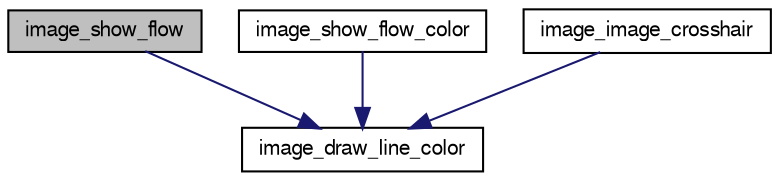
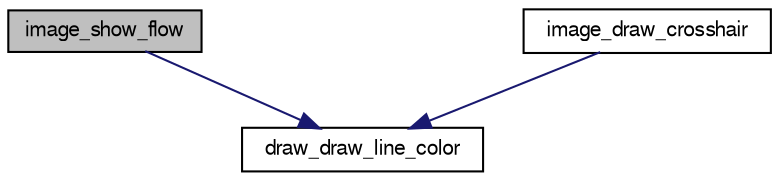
(363, 31) -> none
(647, 31) -> (647, 31)
(363, 150) -> (363, 150)
